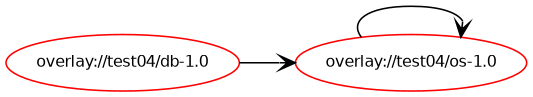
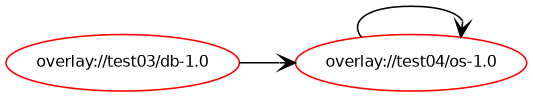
(123, 63) -> (123, 63)
